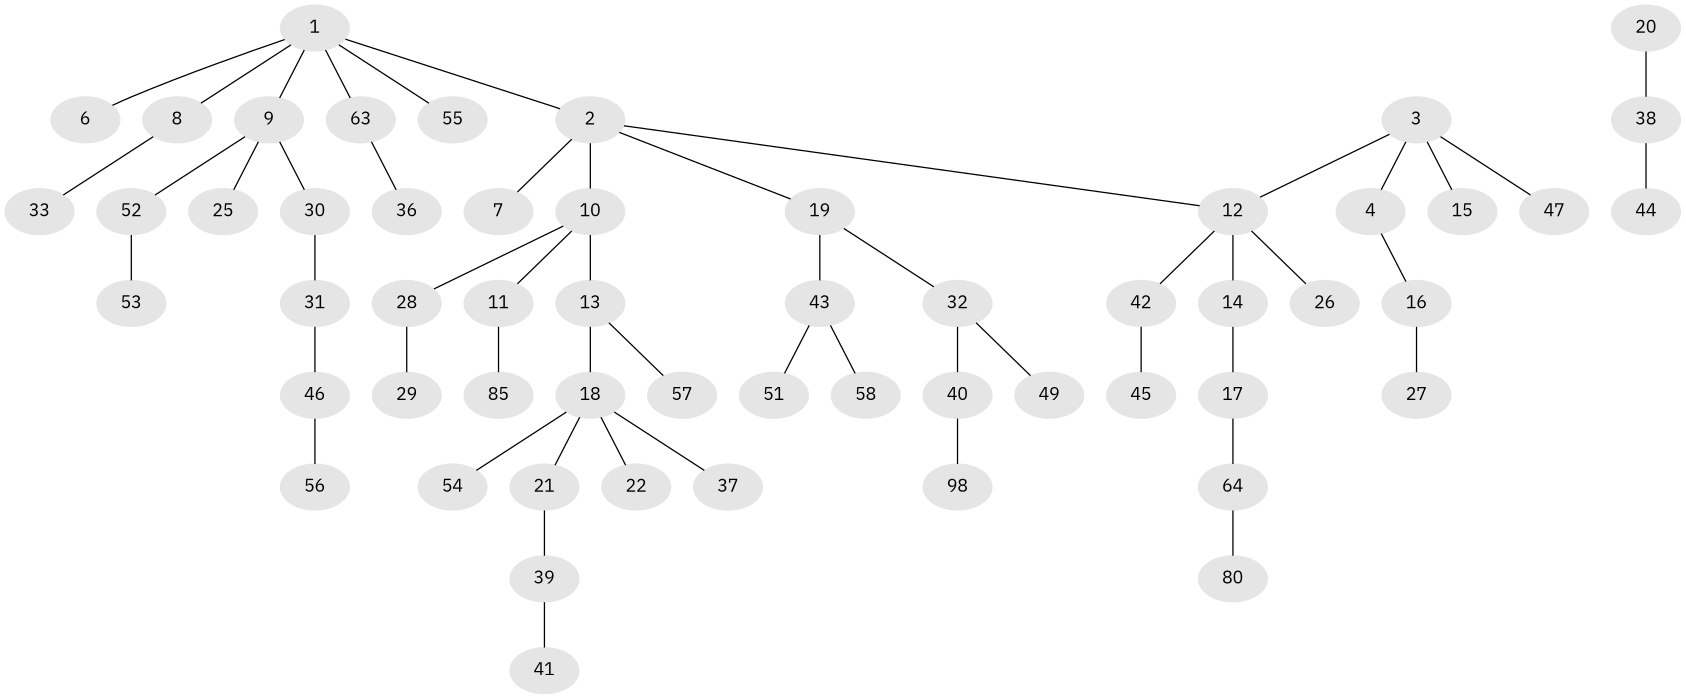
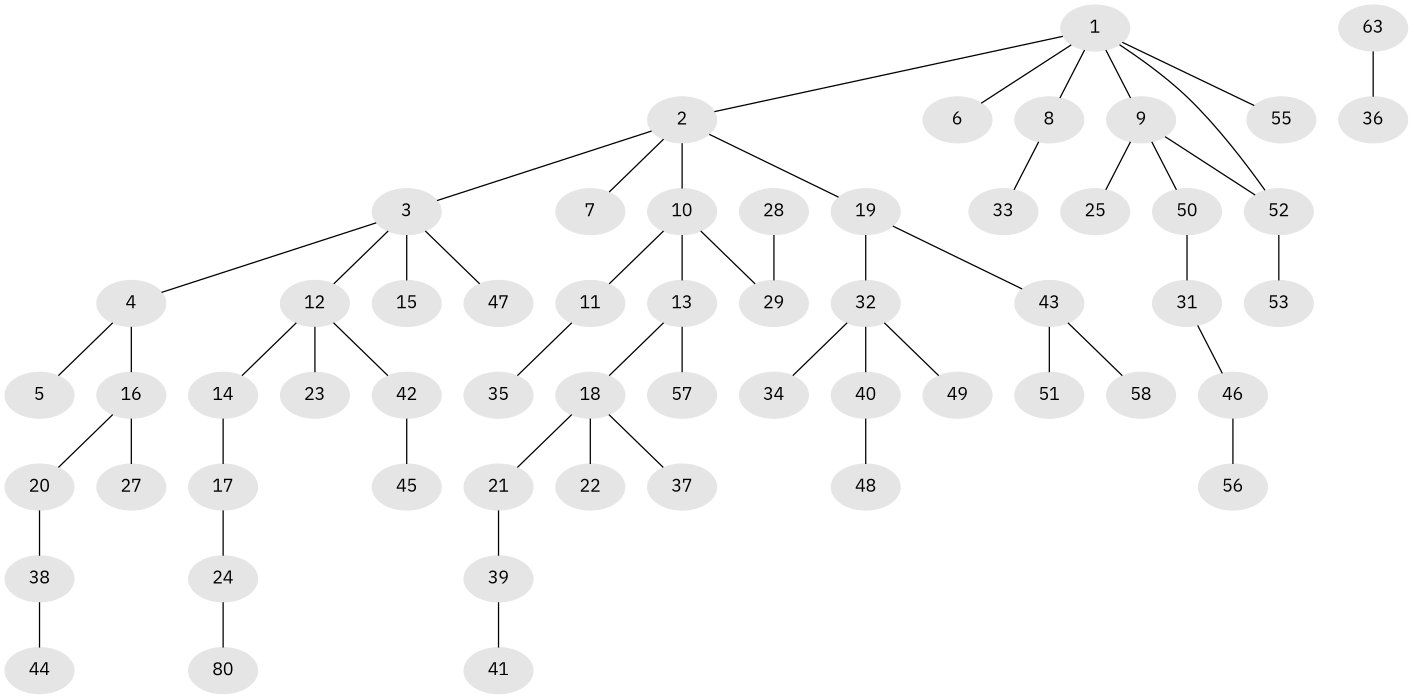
(338, 74) -> (1200, 110)
(912, 166) -> (544, 166)
(315, 212) -> (1187, 212)
(499, 258) -> (728, 257)
(1325, 303) -> (315, 395)
none -> (40, 395)
(499, 395) -> (499, 395)
none -> (774, 395)
none -> (86, 441)
(453, 487) -> none
(958, 487) -> (866, 487)
(1233, 487) -> (223, 579)
